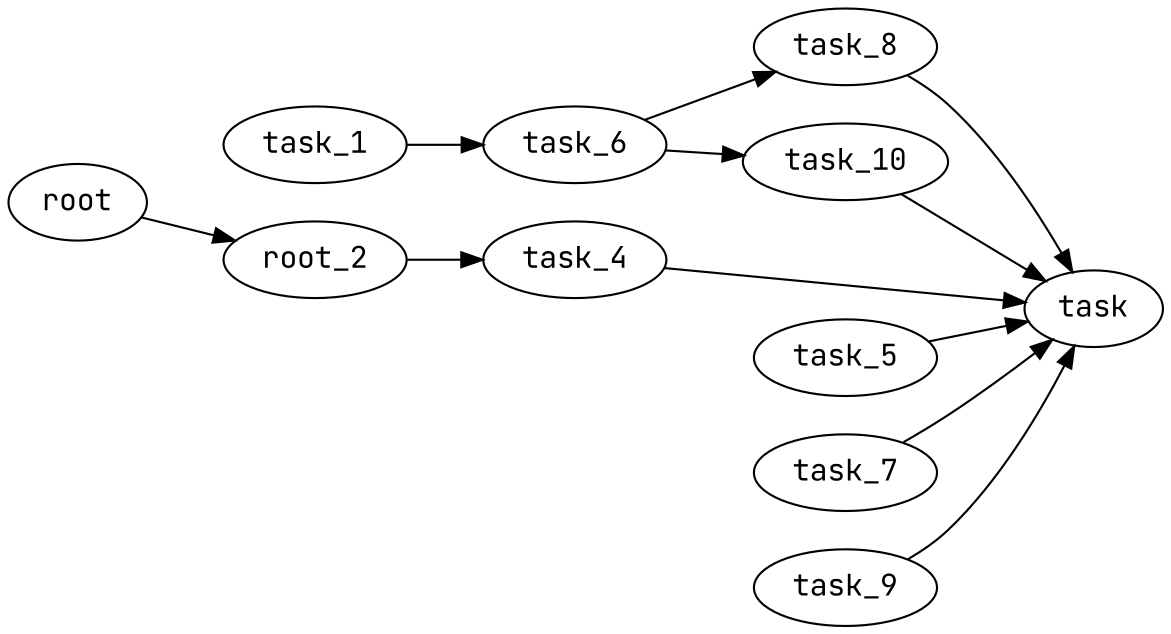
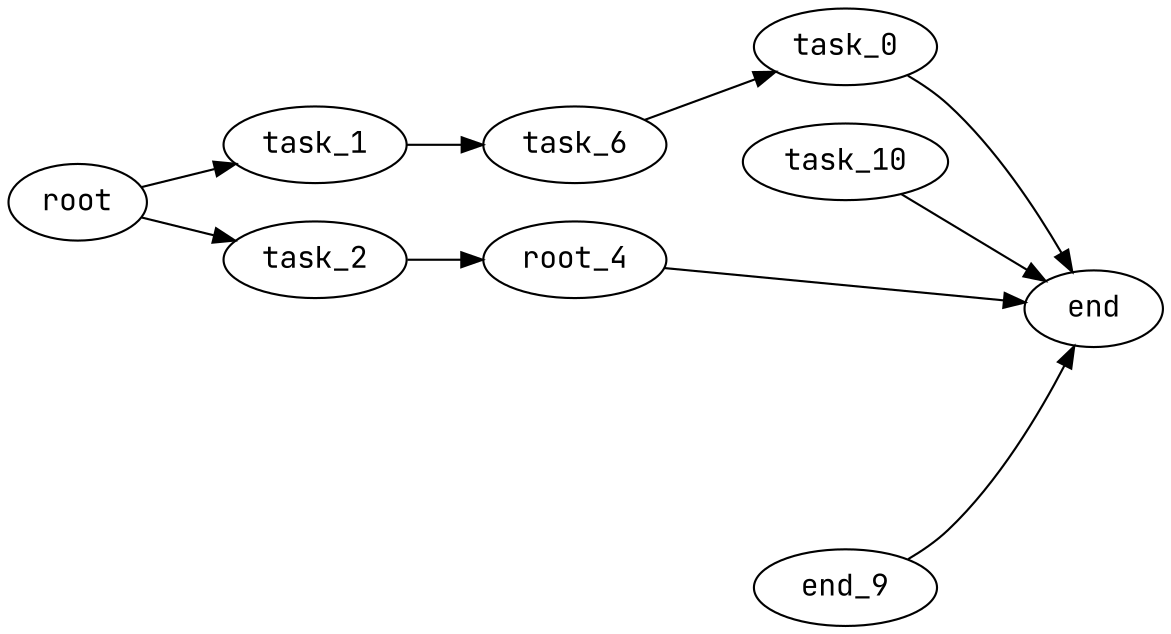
(845, 47) -> (845, 47)
(694, 152) -> none
none -> (178, 178)
(315, 260) -> (315, 260)
(575, 260) -> (575, 260)
(1094, 309) -> (1094, 309)
(845, 358) -> none
(845, 473) -> none
(845, 588) -> (845, 588)
